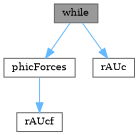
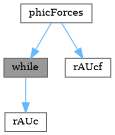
(61, 37) -> (44, 36)
